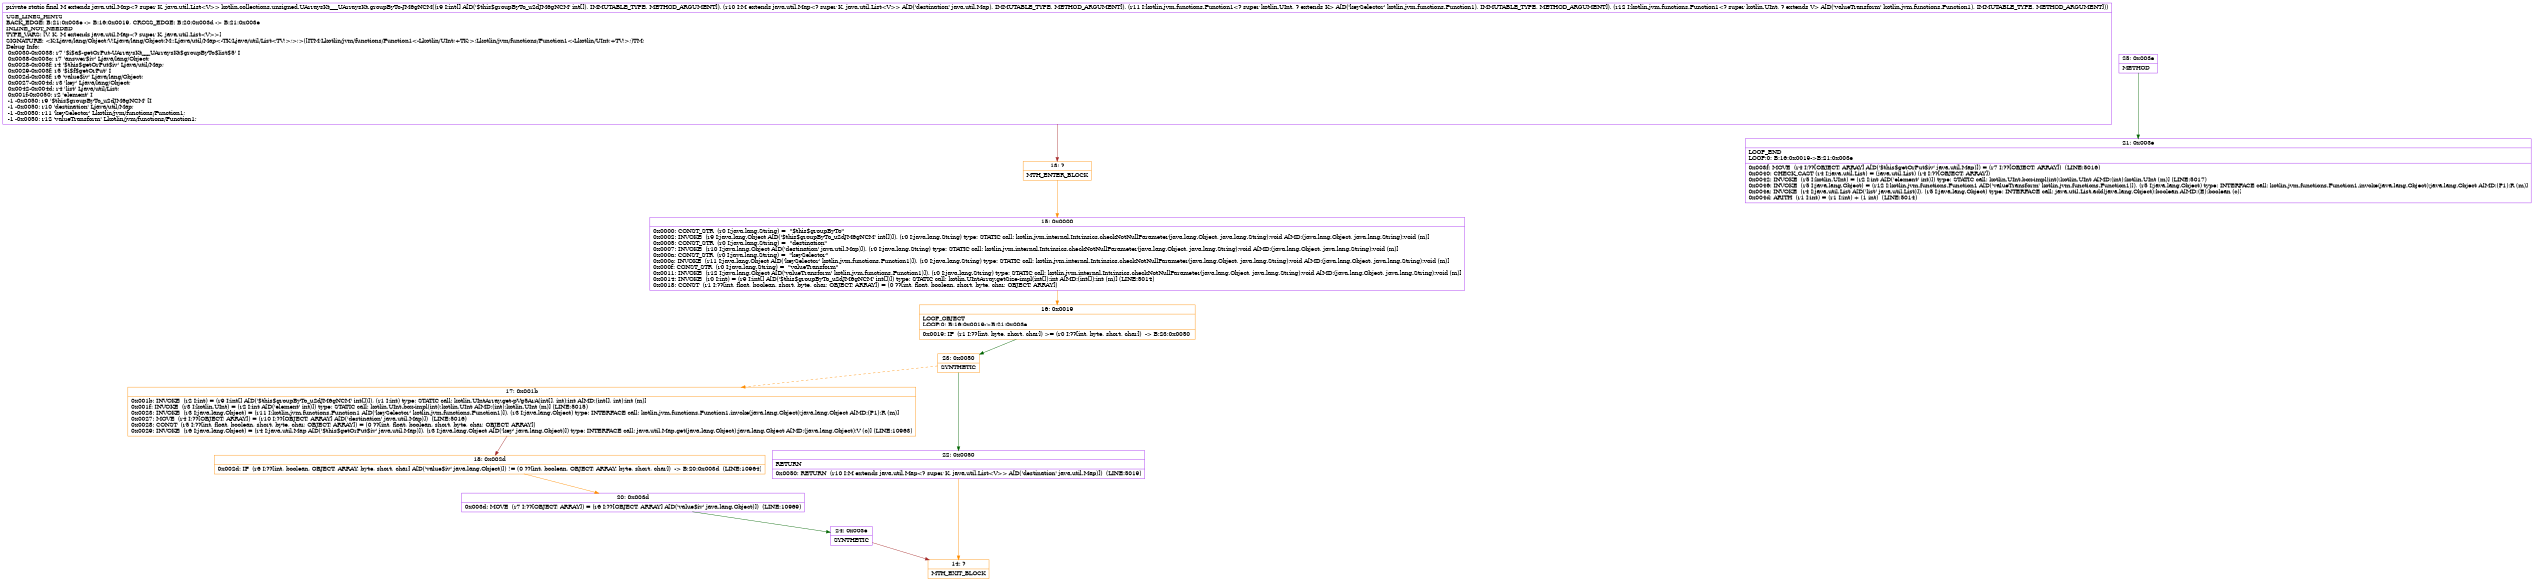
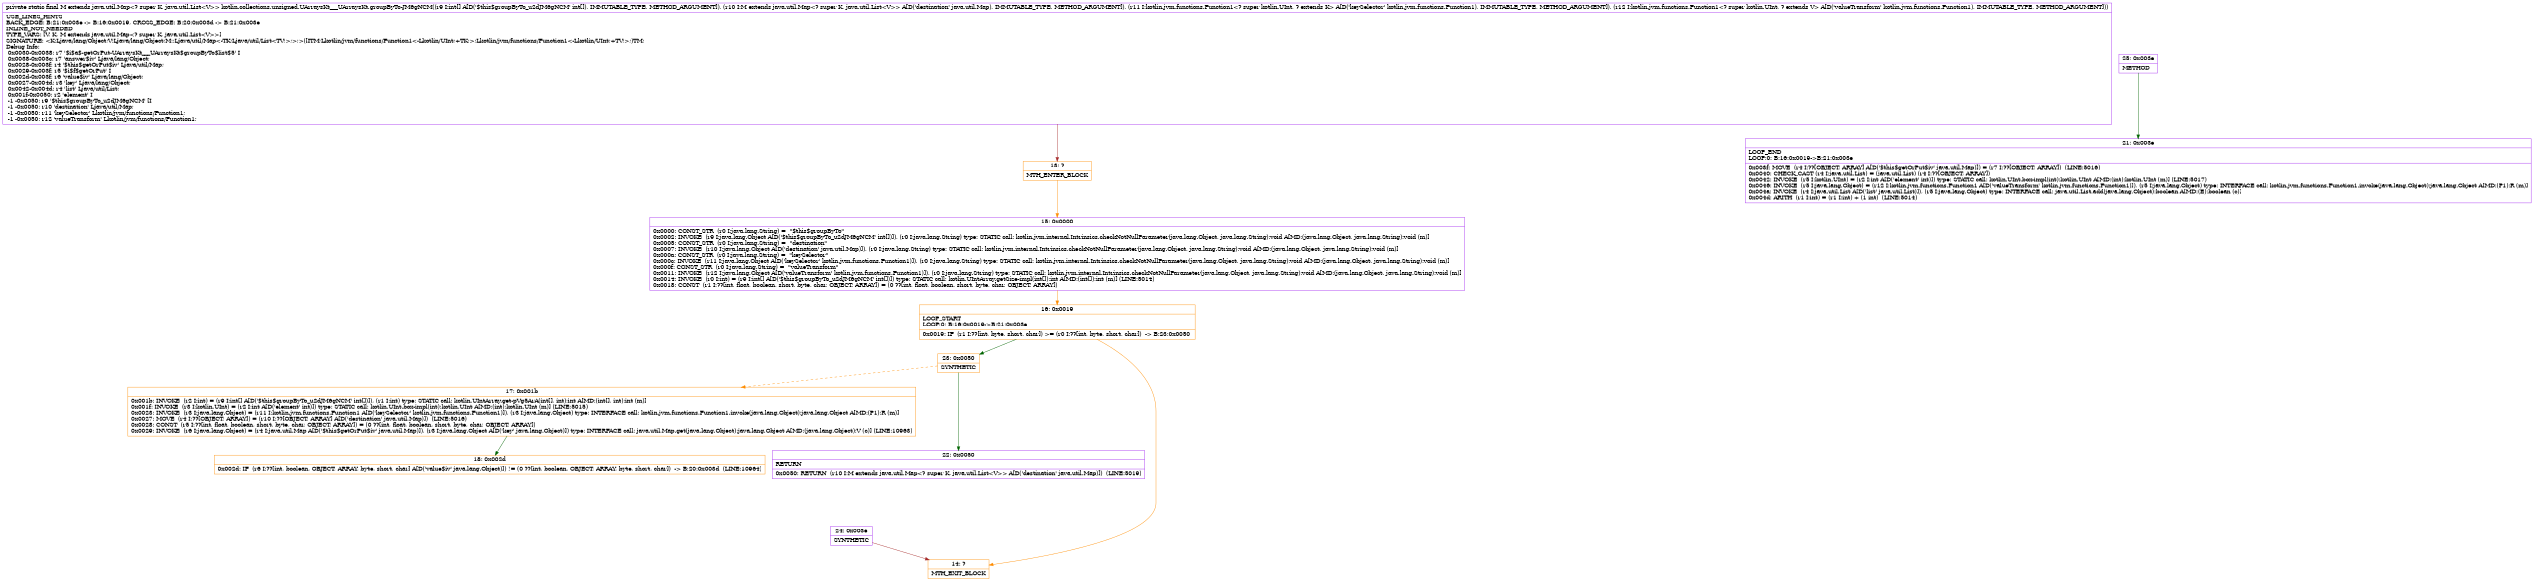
(944, 319) -> (942, 319)
(502, 444) -> (502, 444)
(633, 503) -> none
(959, 517) -> (1156, 499)
